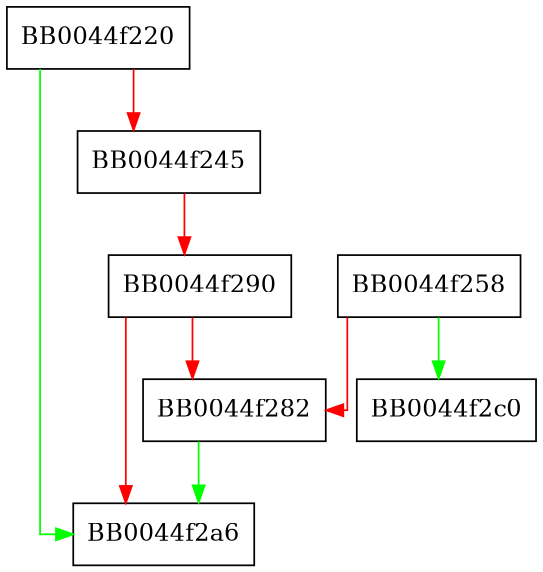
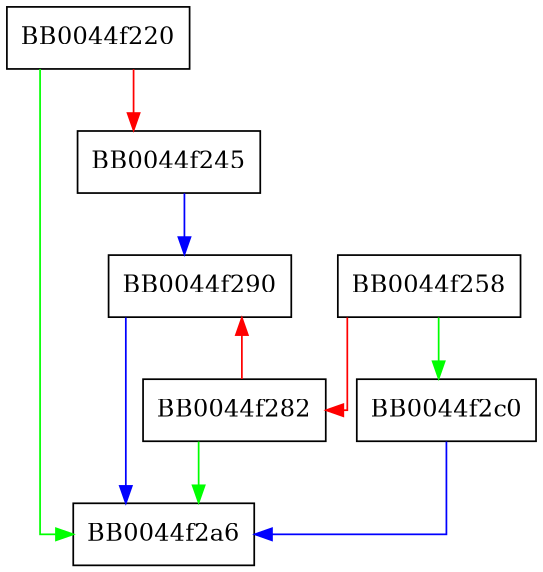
(184, 215) -> (184, 215)
(192, 339) -> (242, 357)
(126, 402) -> (126, 402)
none -> (406, 534)
